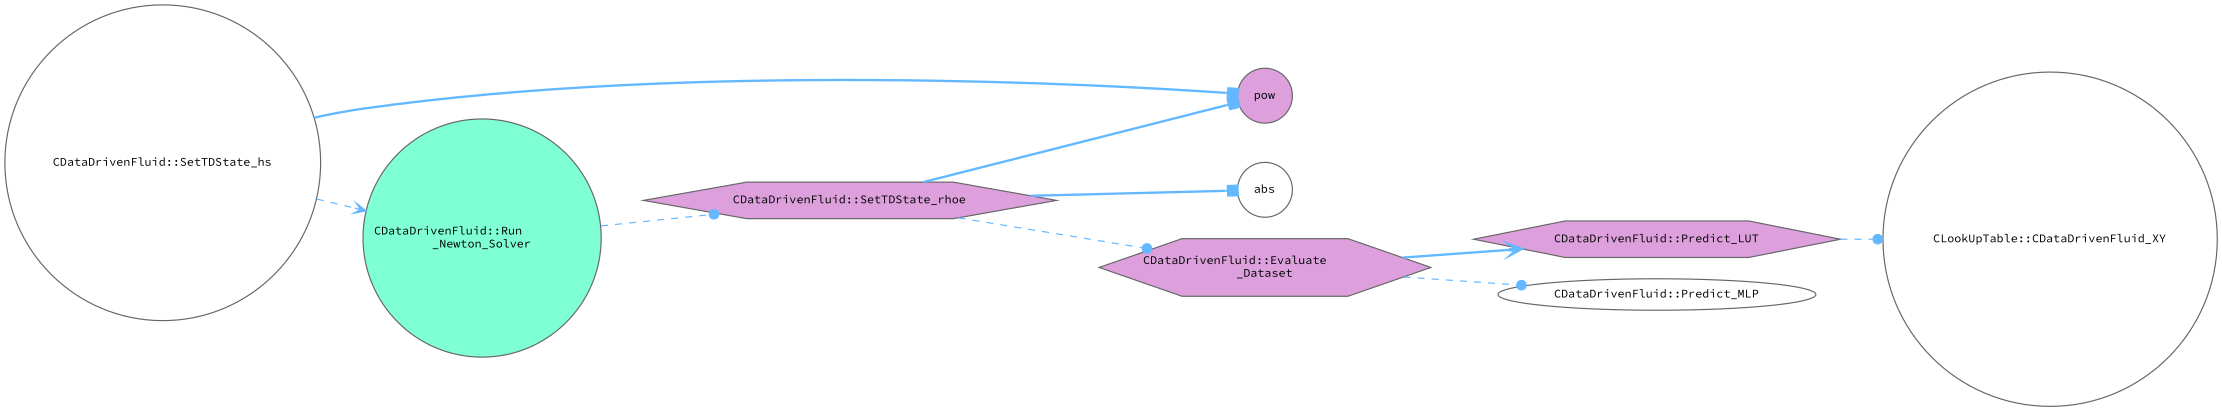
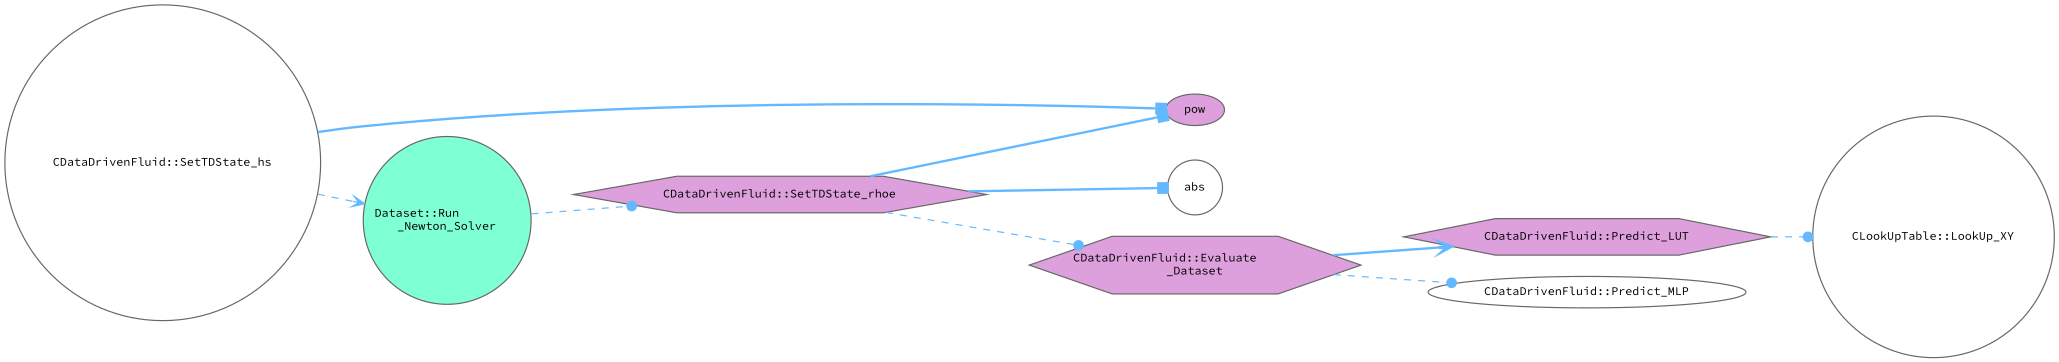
(1265, 96) -> (1195, 110)
(482, 238) -> (447, 220)
(2050, 239) -> (1934, 237)
